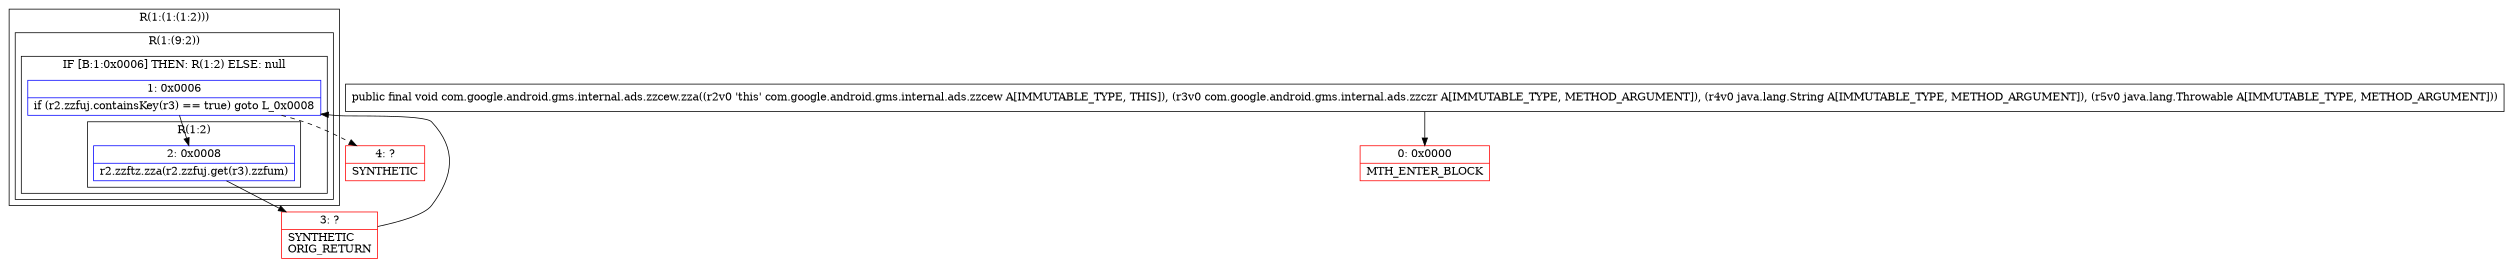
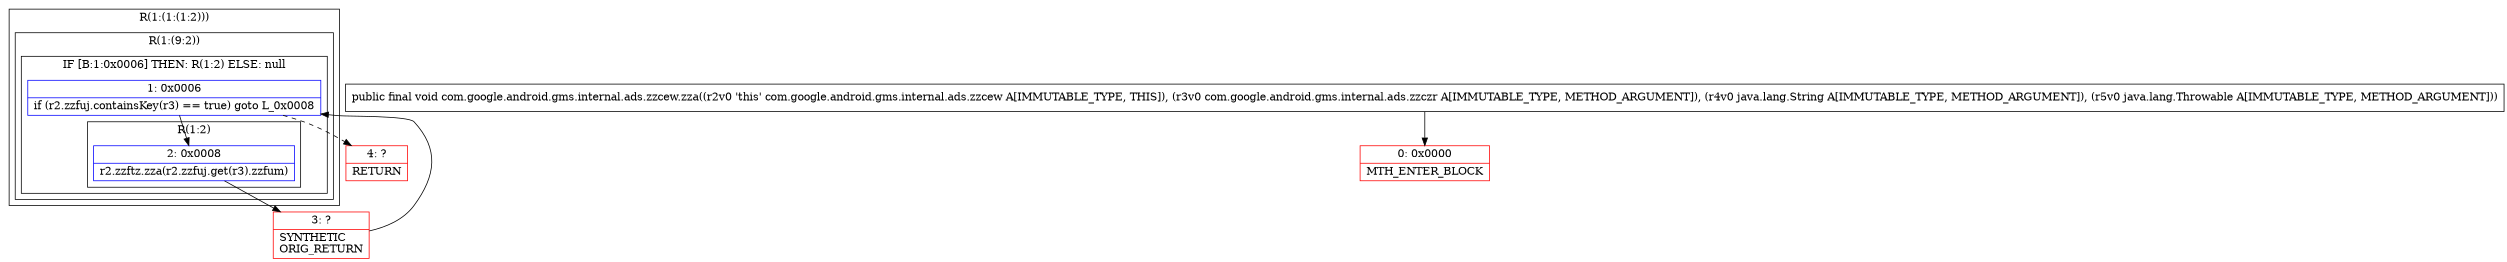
(385, 172) -> (377, 172)
